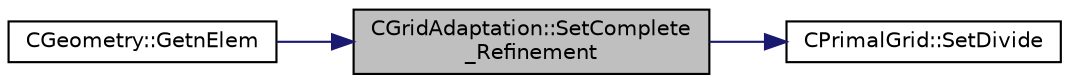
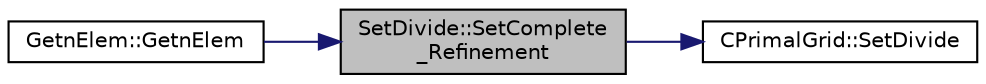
(143, 42) -> (136, 42)
(531, 42) -> (483, 42)
